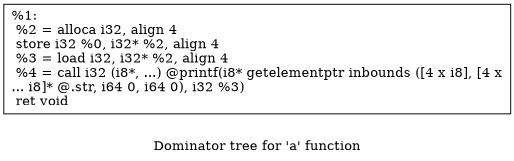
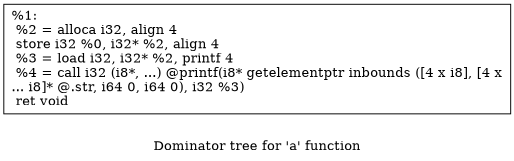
(121, 59) -> (123, 59)
